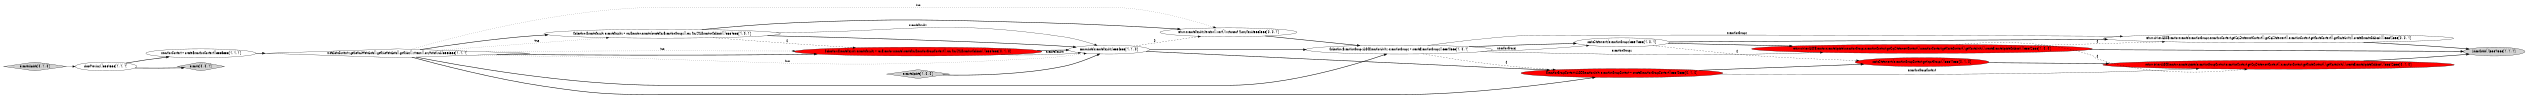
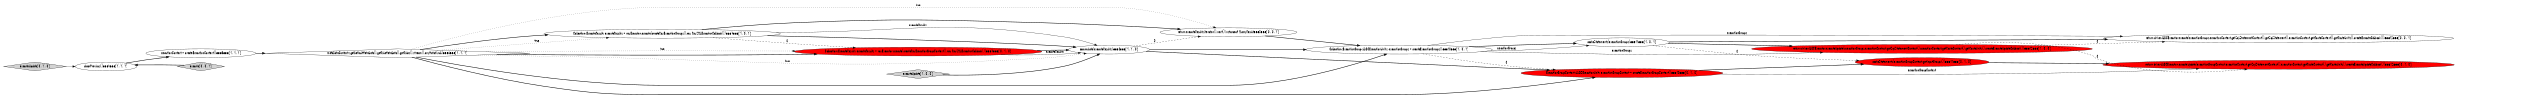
(2494, 52) -> none
(158, 68) -> (161, 65)
